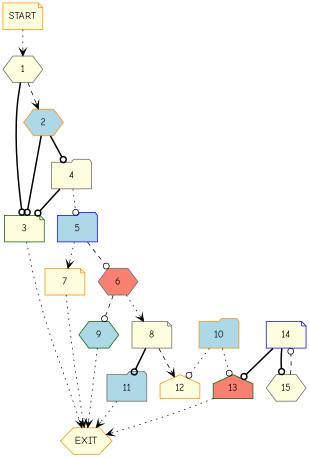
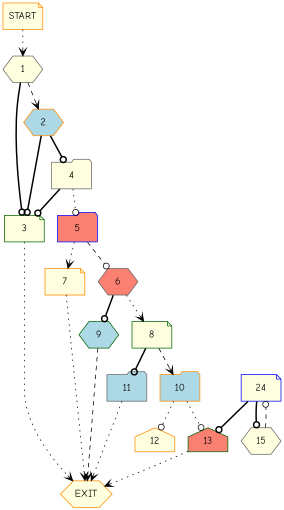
(77, 229) -> (77, 229)
(109, 305) -> (109, 305)
(152, 335) -> (152, 335)
(286, 335) -> (261, 388)
(165, 359) -> (164, 358)
(93, 384) -> (93, 411)
